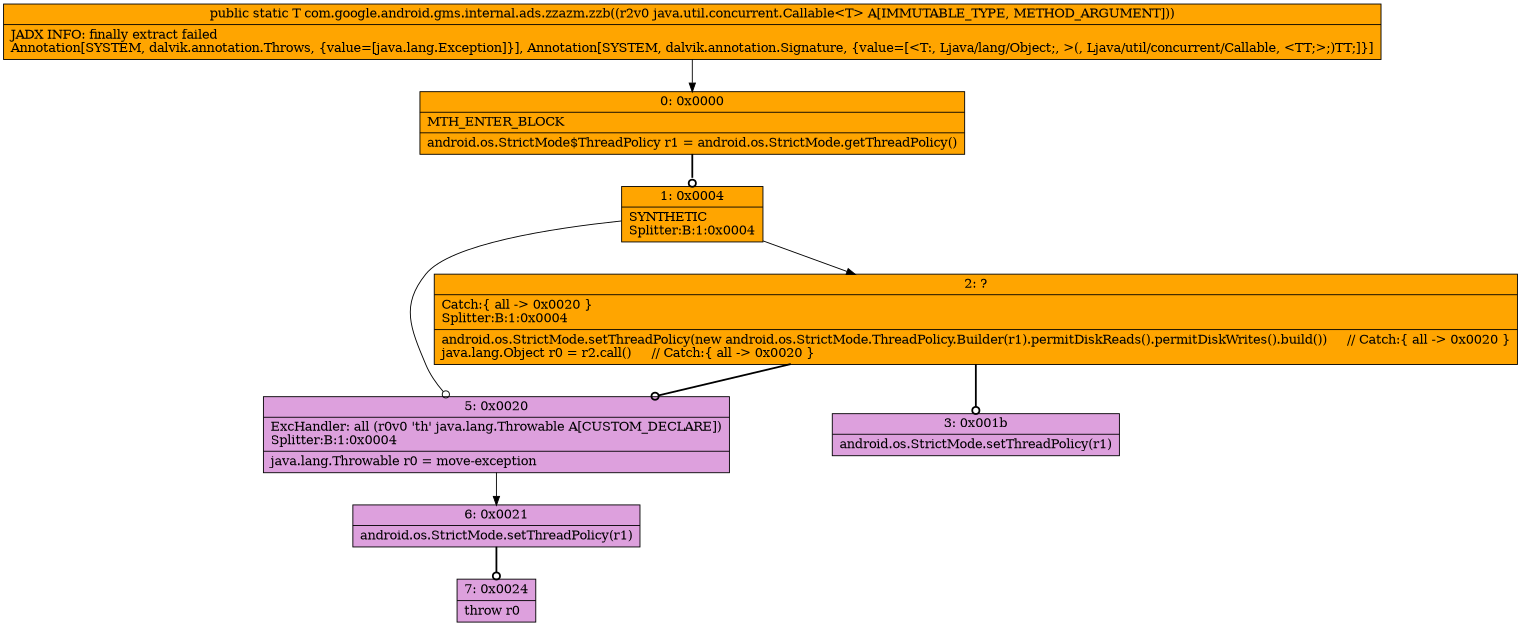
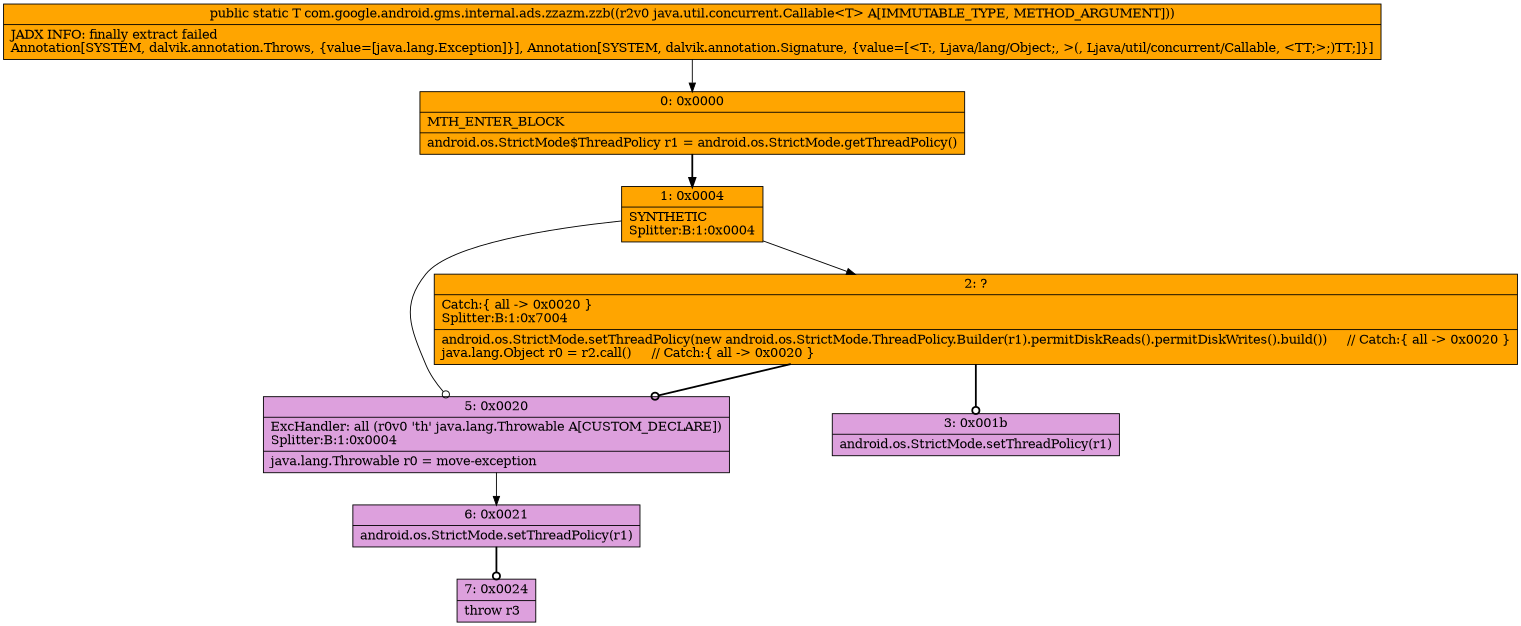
(692, 166) -> (692, 166)
(505, 318) -> (505, 318)
(492, 611) -> (492, 611)
